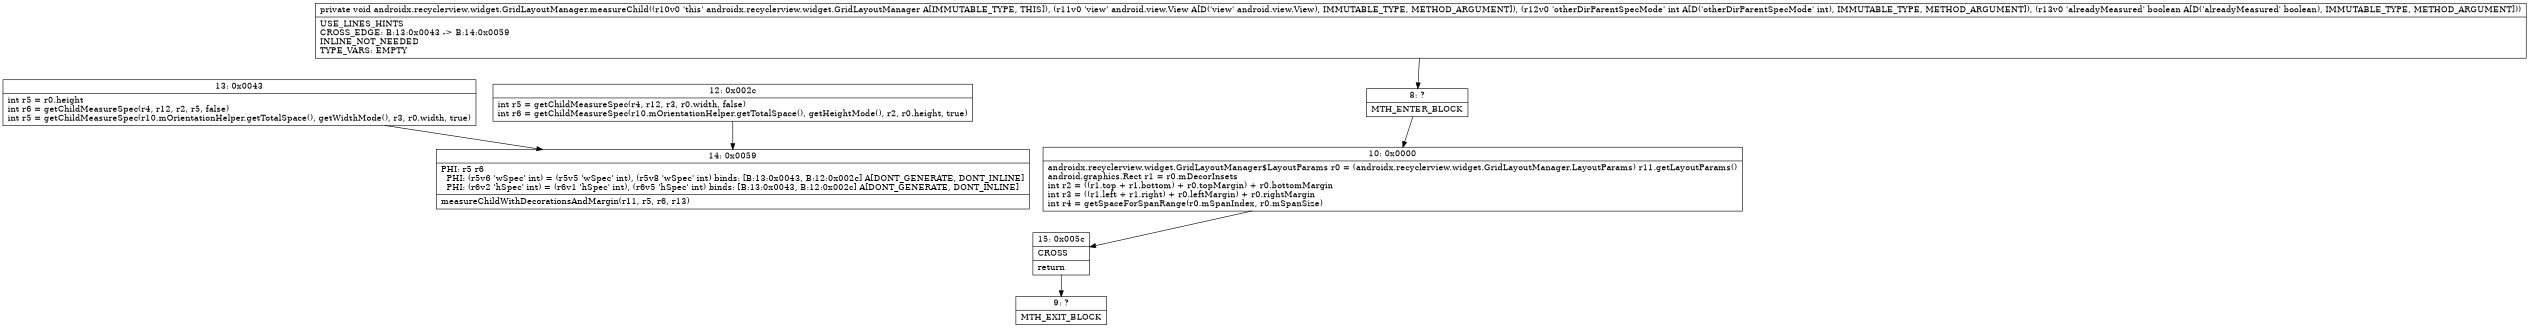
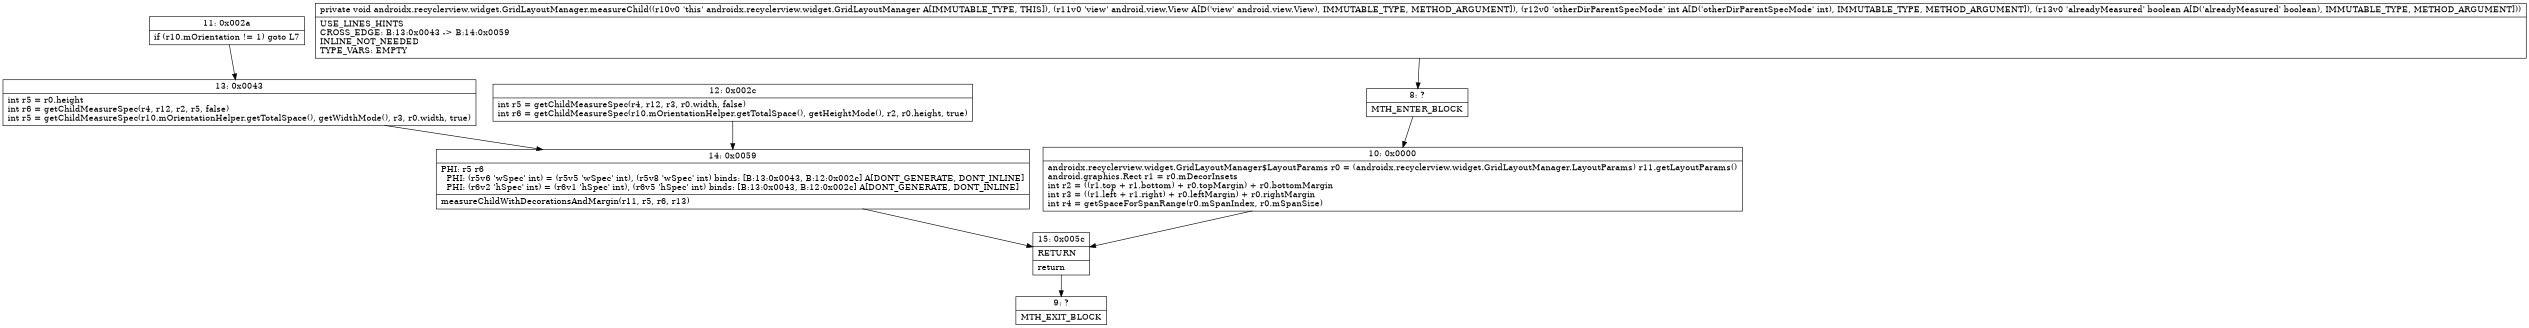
none -> (227, 31)
none -> (945, 227)
(1053, 253) -> (1057, 253)
